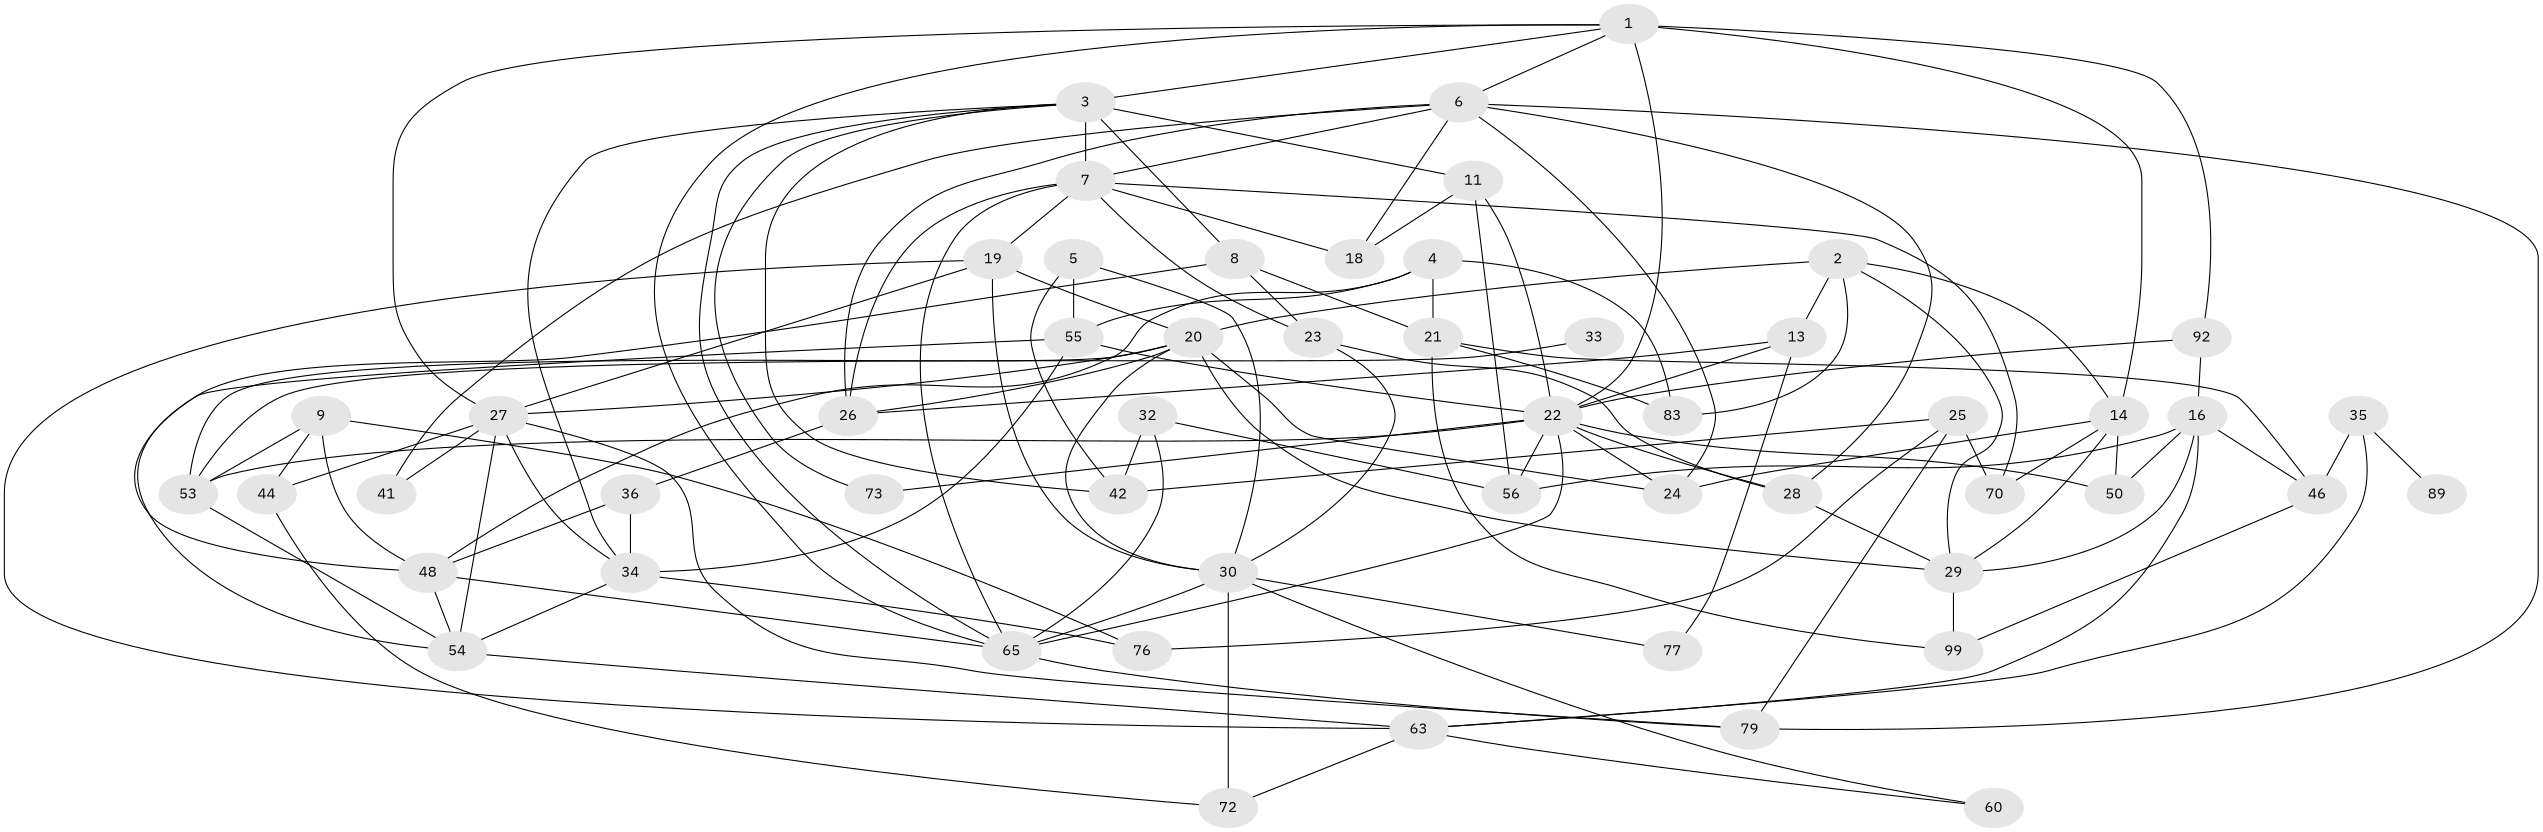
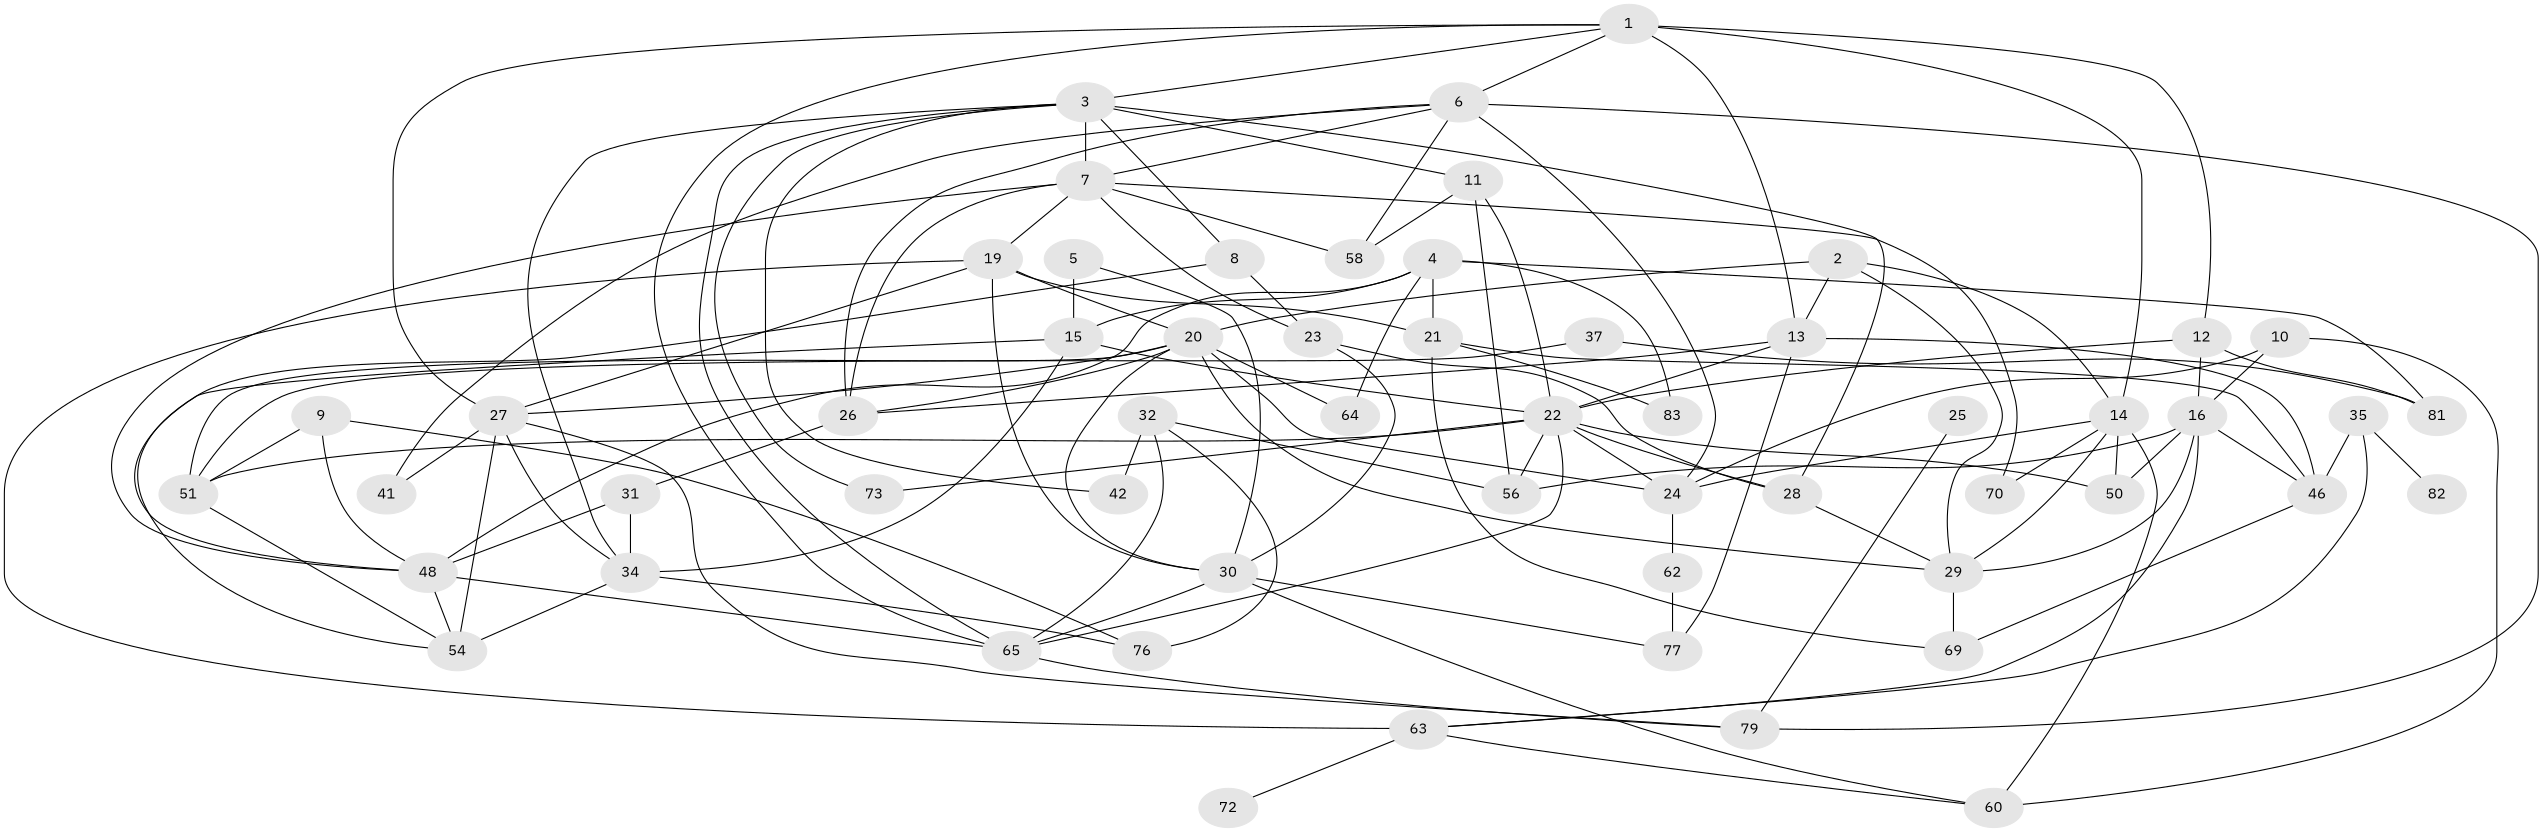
(1844, 194) -> (1624, 181)
(1661, 238) -> (1753, 160)
(1355, 259) -> (1355, 259)
(1338, 300) -> (1151, 301)
(1074, 338) -> (1074, 338)
(1594, 338) -> (1594, 338)
(2202, 338) -> (2202, 338)
none -> (2280, 338)
none -> (2098, 352)
(1811, 381) -> none
(1048, 392) -> none
(922, 394) -> (422, 283)
none -> (1350, 416)
none -> (2437, 416)
(1973, 449) -> none
(1519, 457) -> none
(188, 494) -> (188, 494)
(267, 494) -> none
(630, 494) -> (630, 494)
(2437, 494) -> (2437, 494)
none -> (1673, 573)
(1582, 618) -> (1272, 539)
none -> (2113, 620)
(1953, 651) -> (1953, 651)
(1228, 676) -> none
(938, 692) -> none
